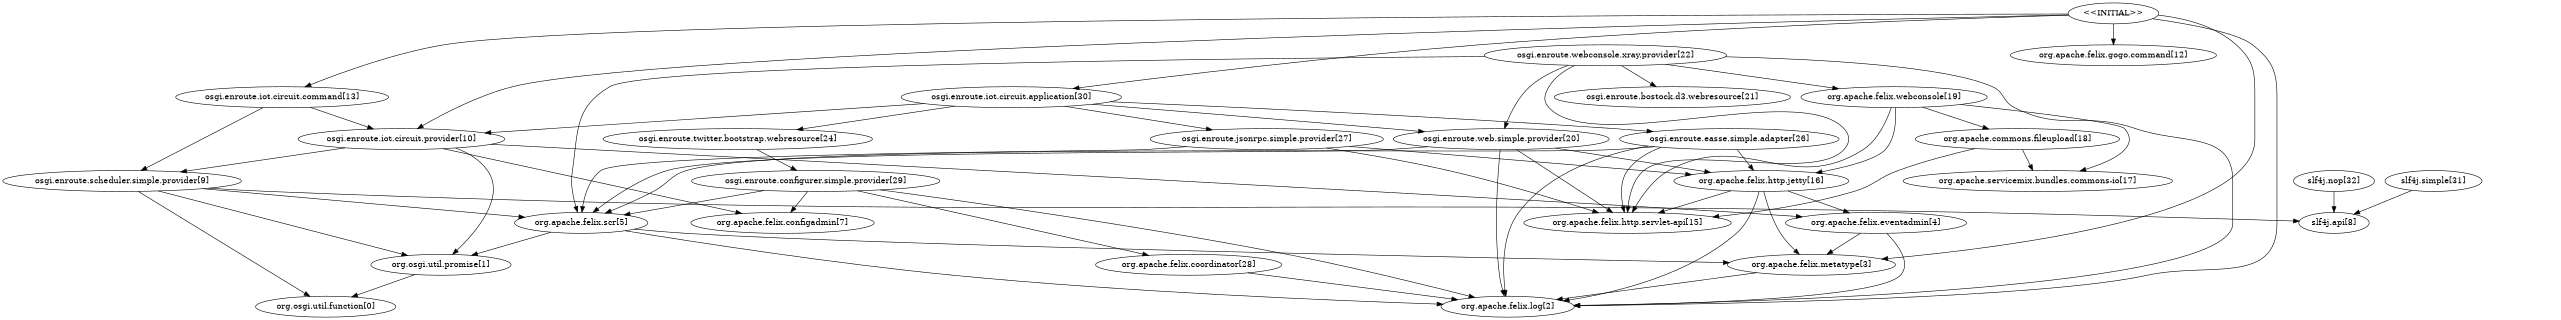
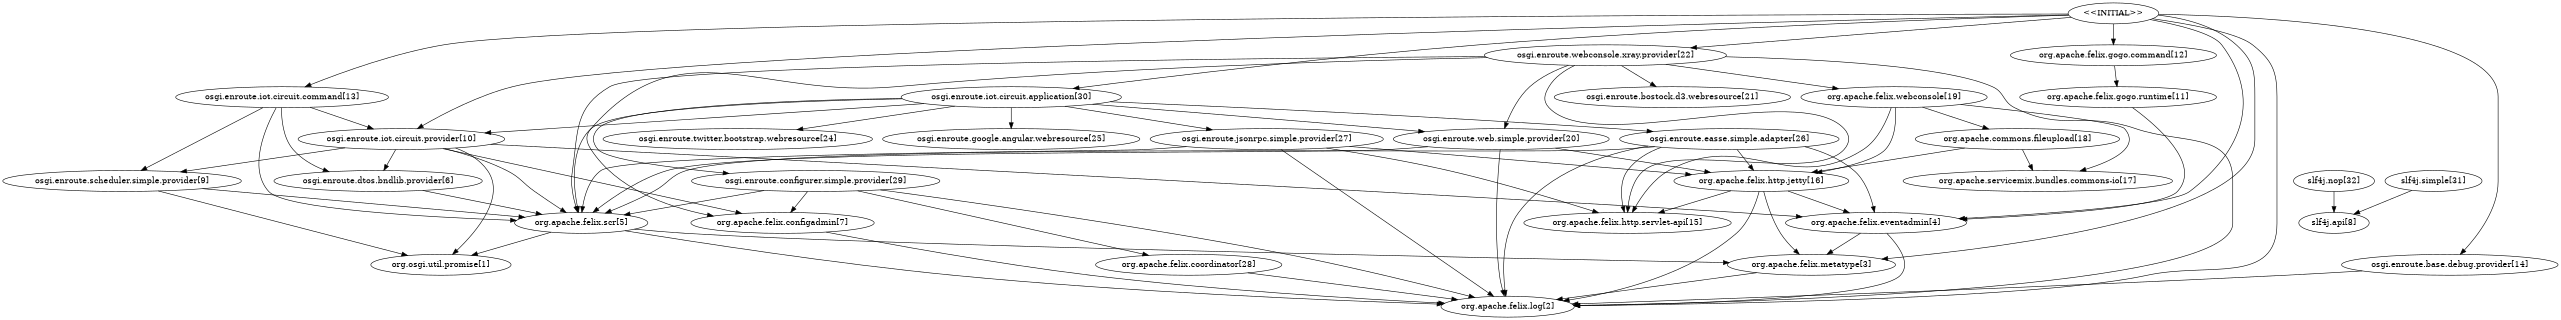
none -> (1884, 32)
none -> (951, 82)
none -> (2118, 97)
none -> (704, 107)
none -> (1011, 139)
(774, 159) -> (597, 130)
none -> (507, 171)
none -> (1854, 171)
none -> (378, 181)
(1564, 181) -> none
none -> (2197, 185)
(1850, 193) -> (1891, 160)
(1251, 207) -> none
none -> (344, 209)
none -> (1385, 221)
none -> (2450, 265)
none -> (1131, 280)
(326, 307) -> none
